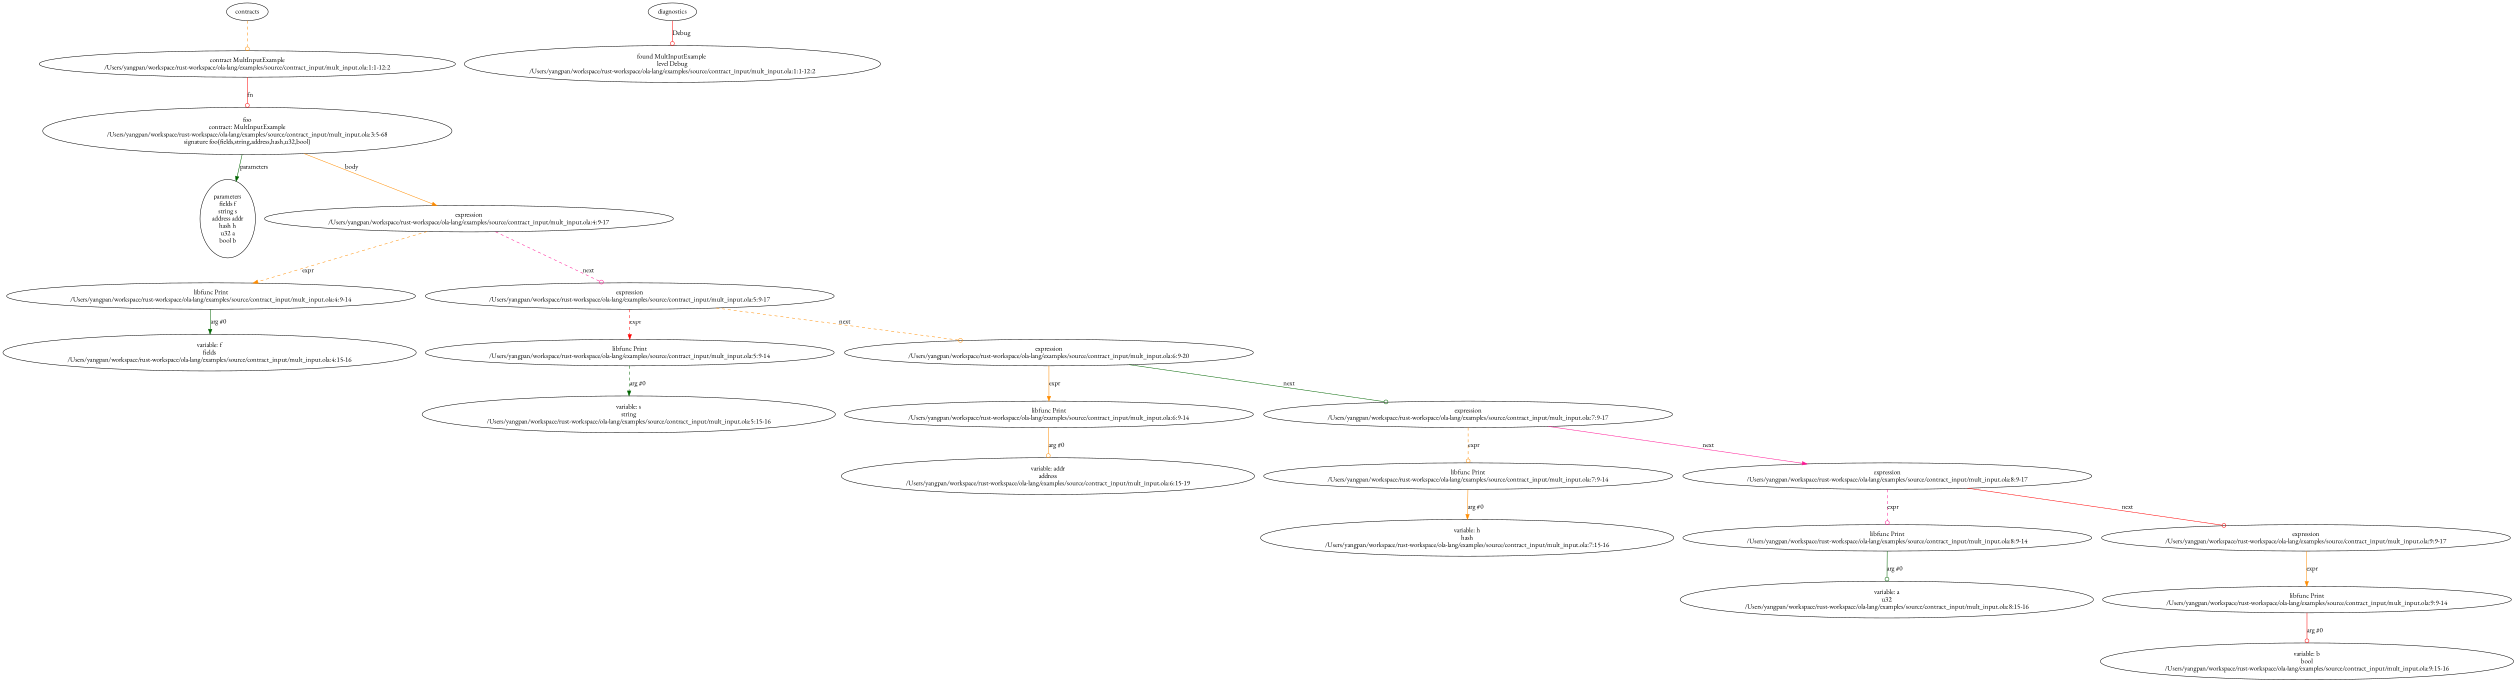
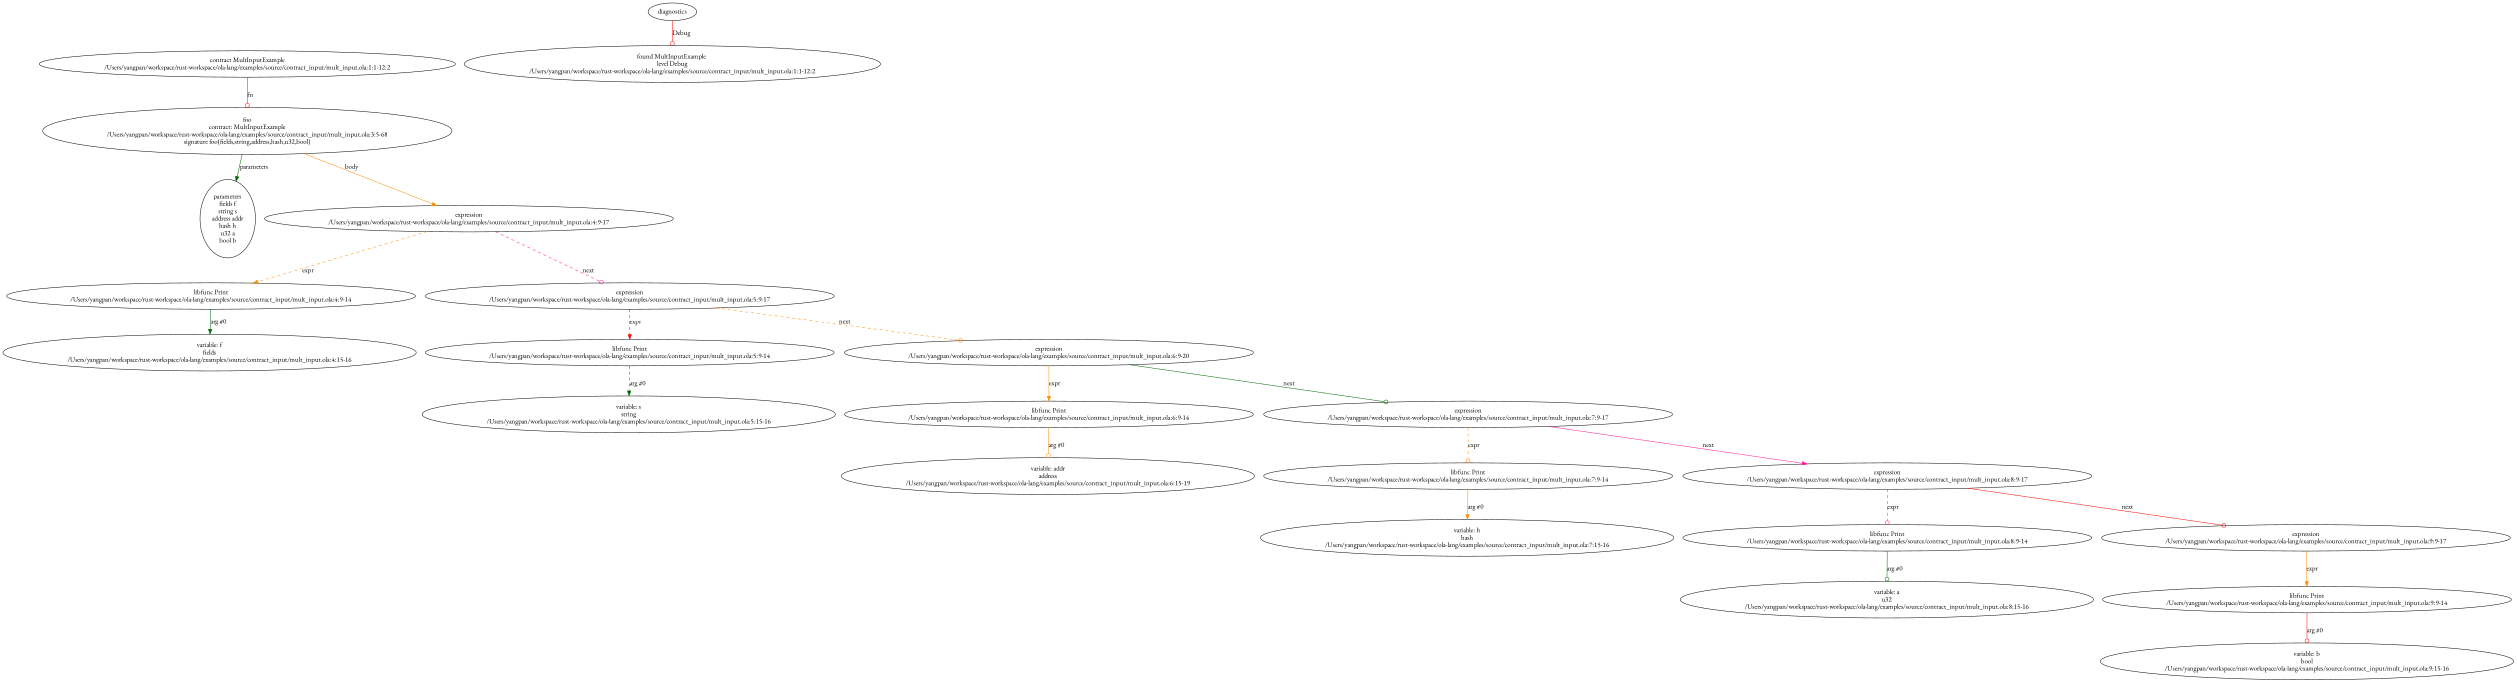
(247, 12) -> none
